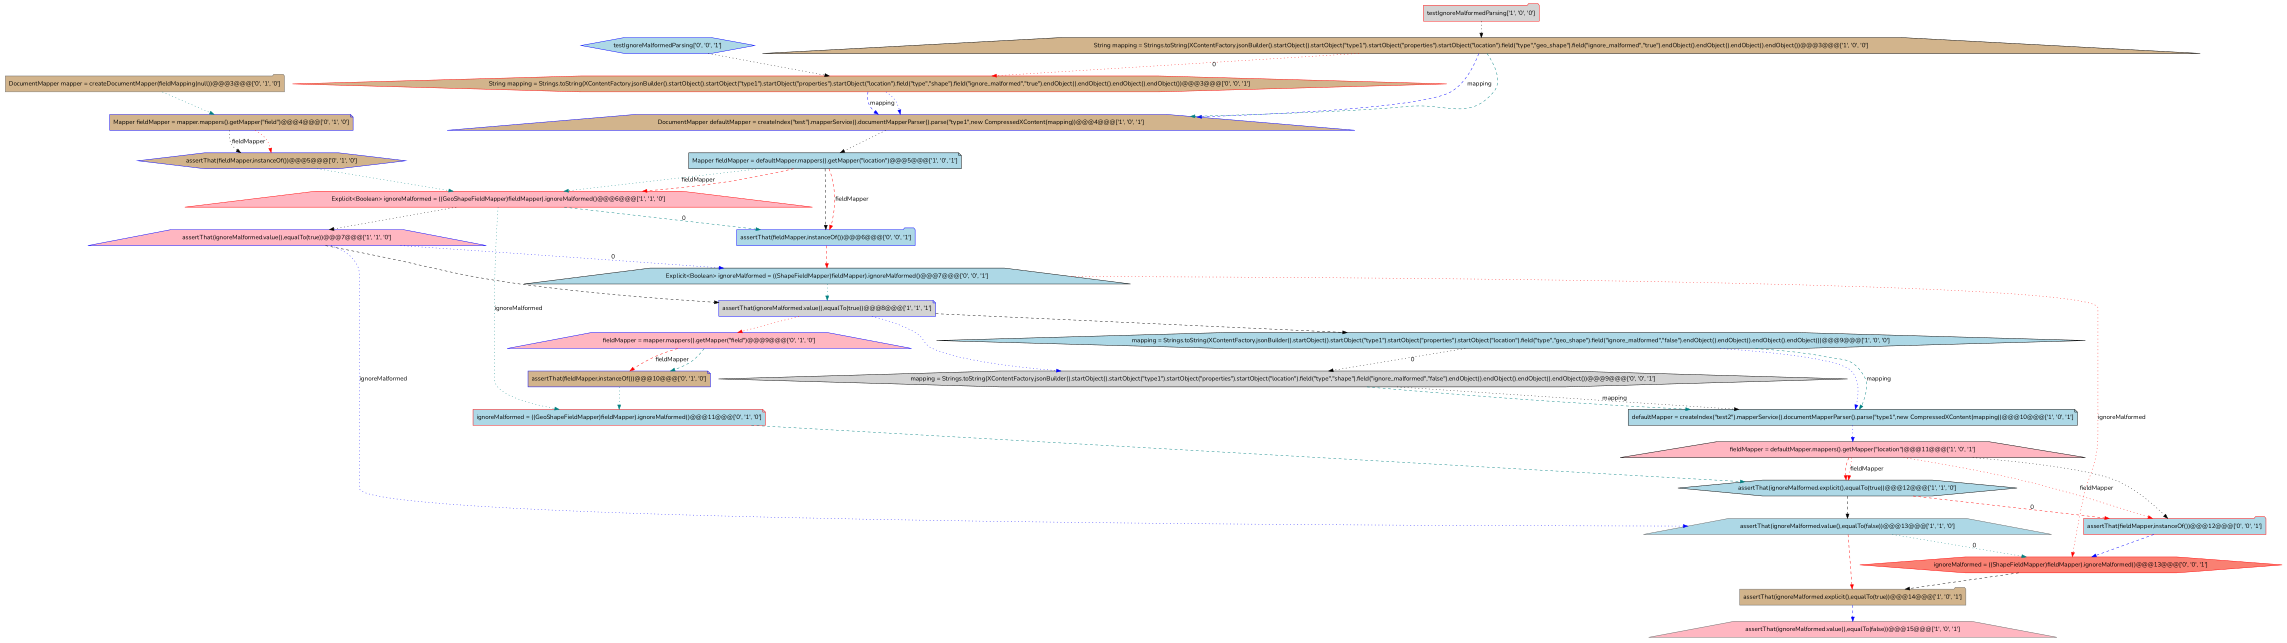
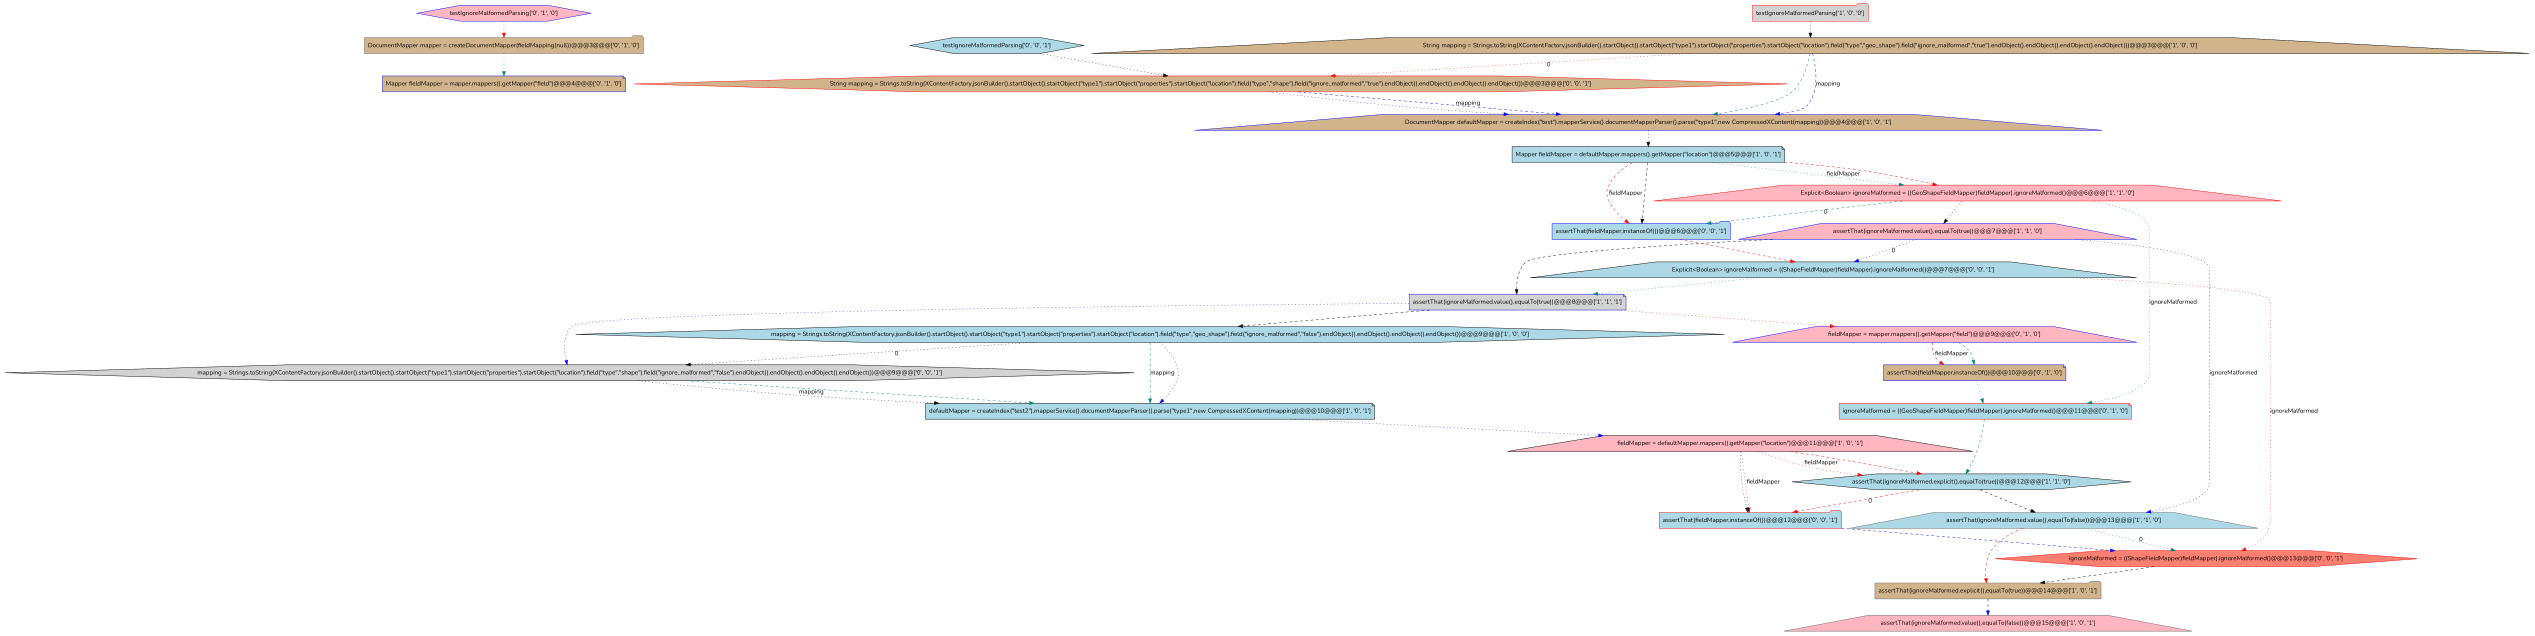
none -> (504, 13)
(668, 45) -> (997, 45)
(272, 161) -> none
